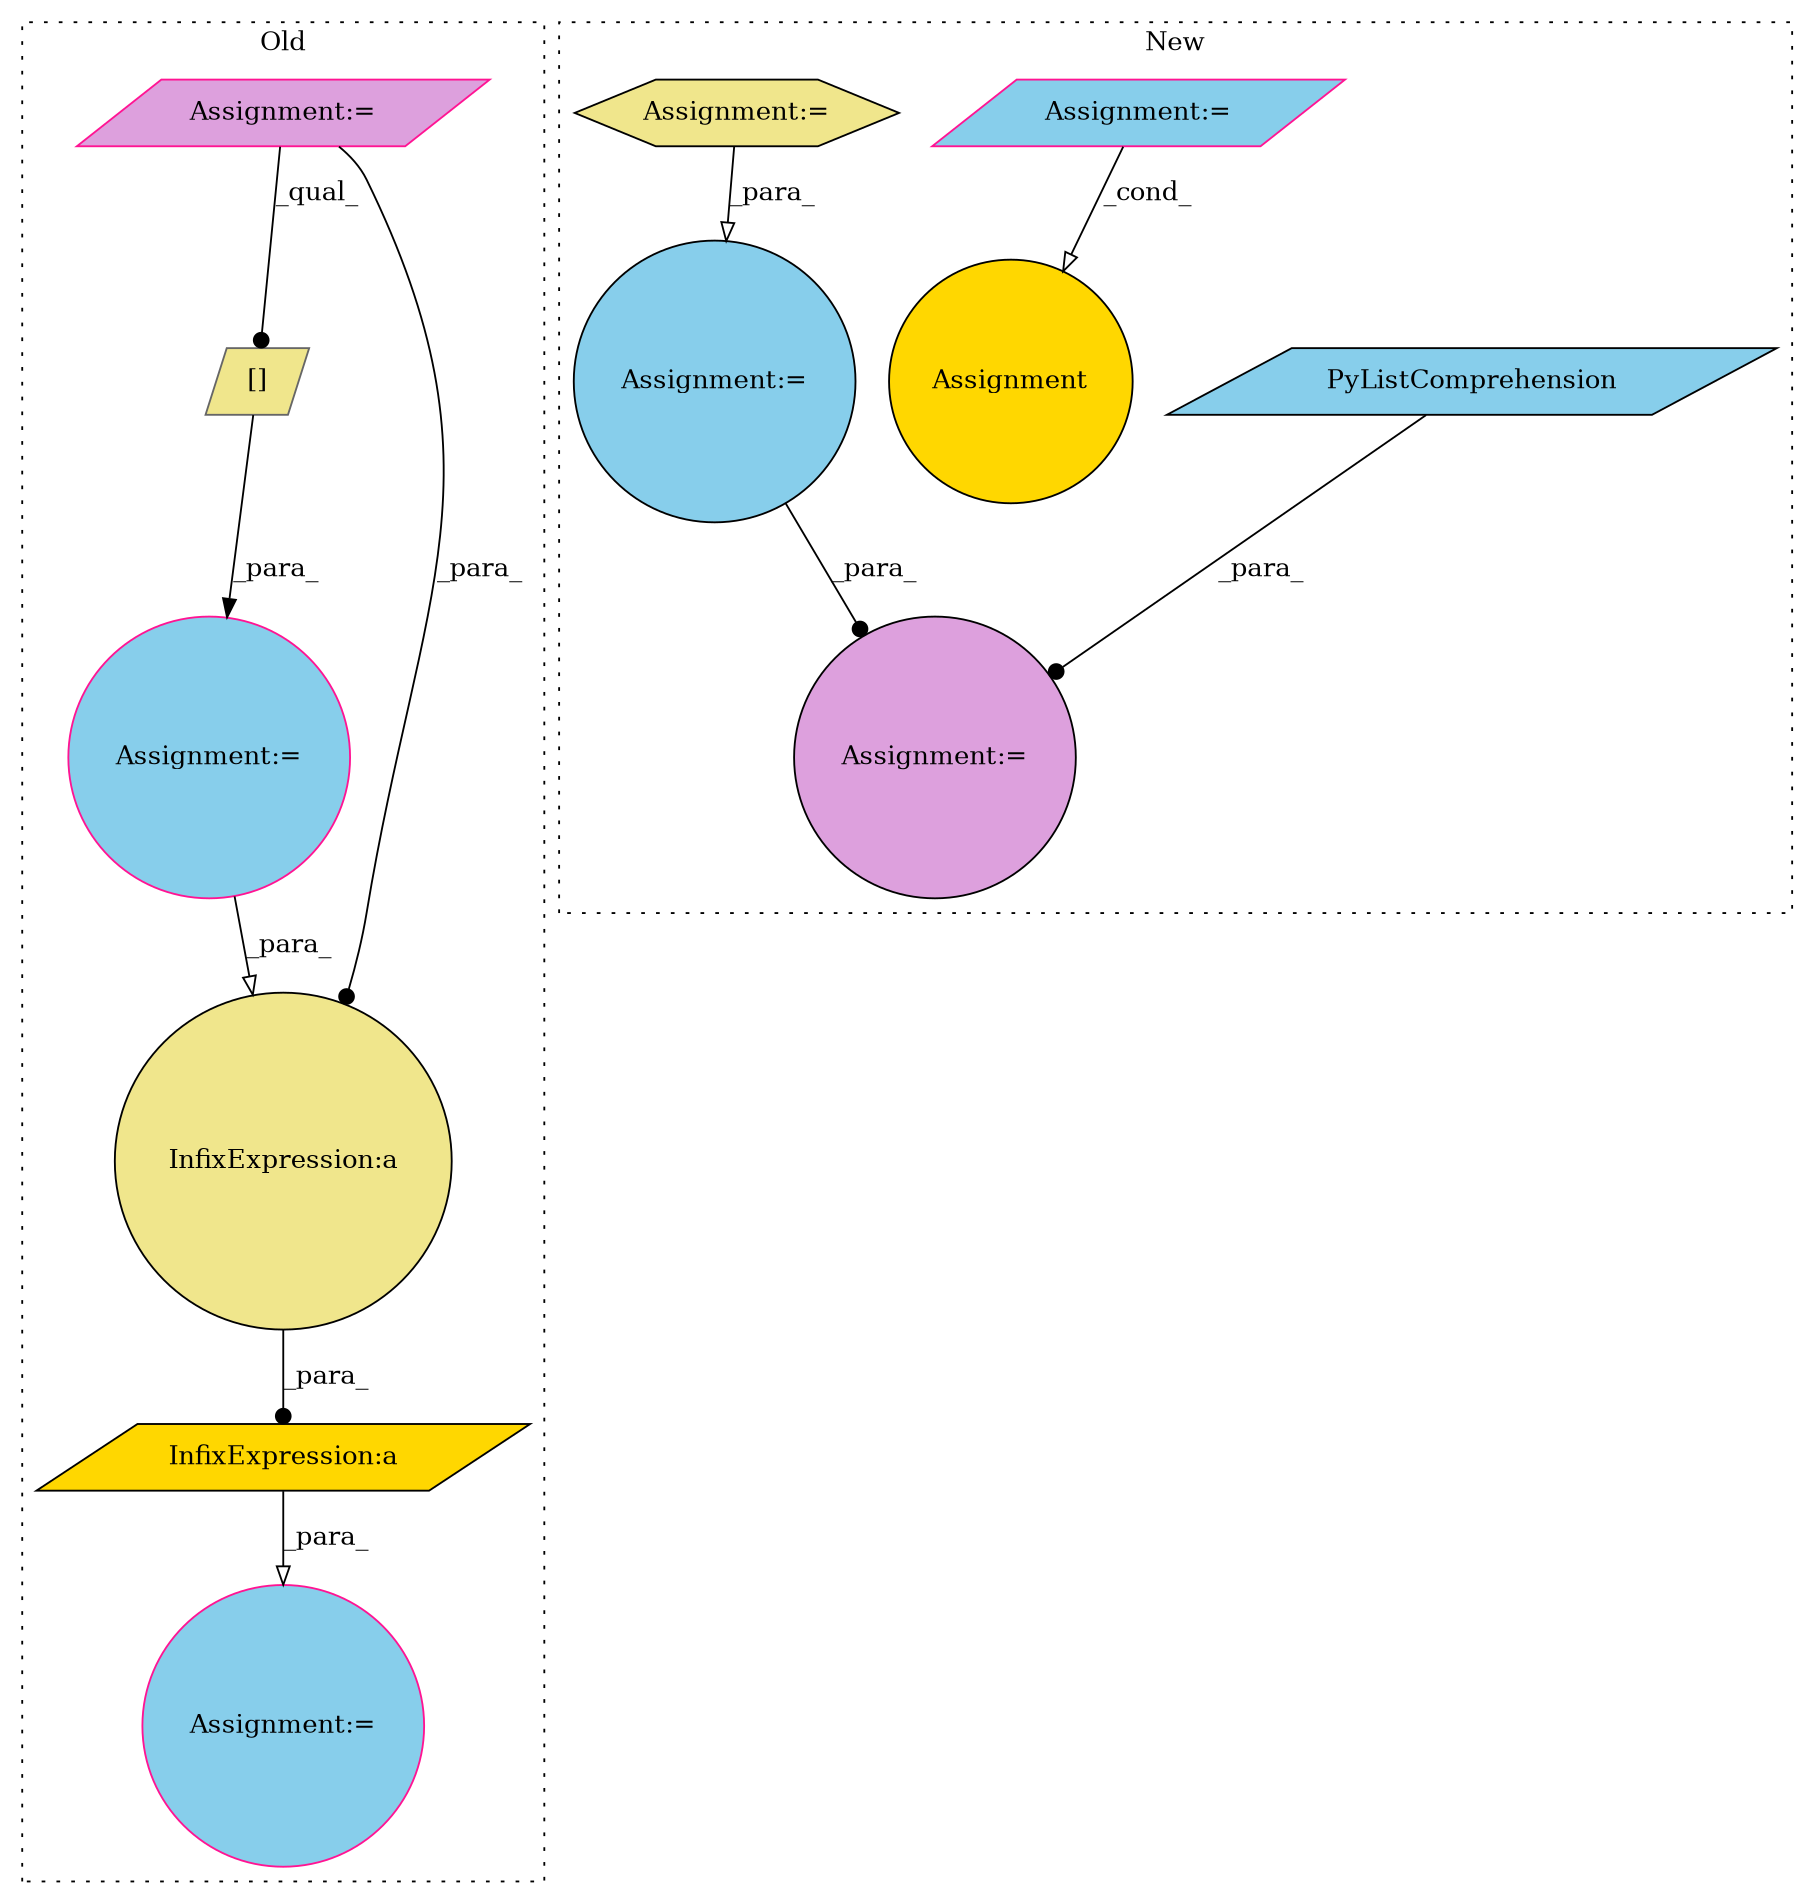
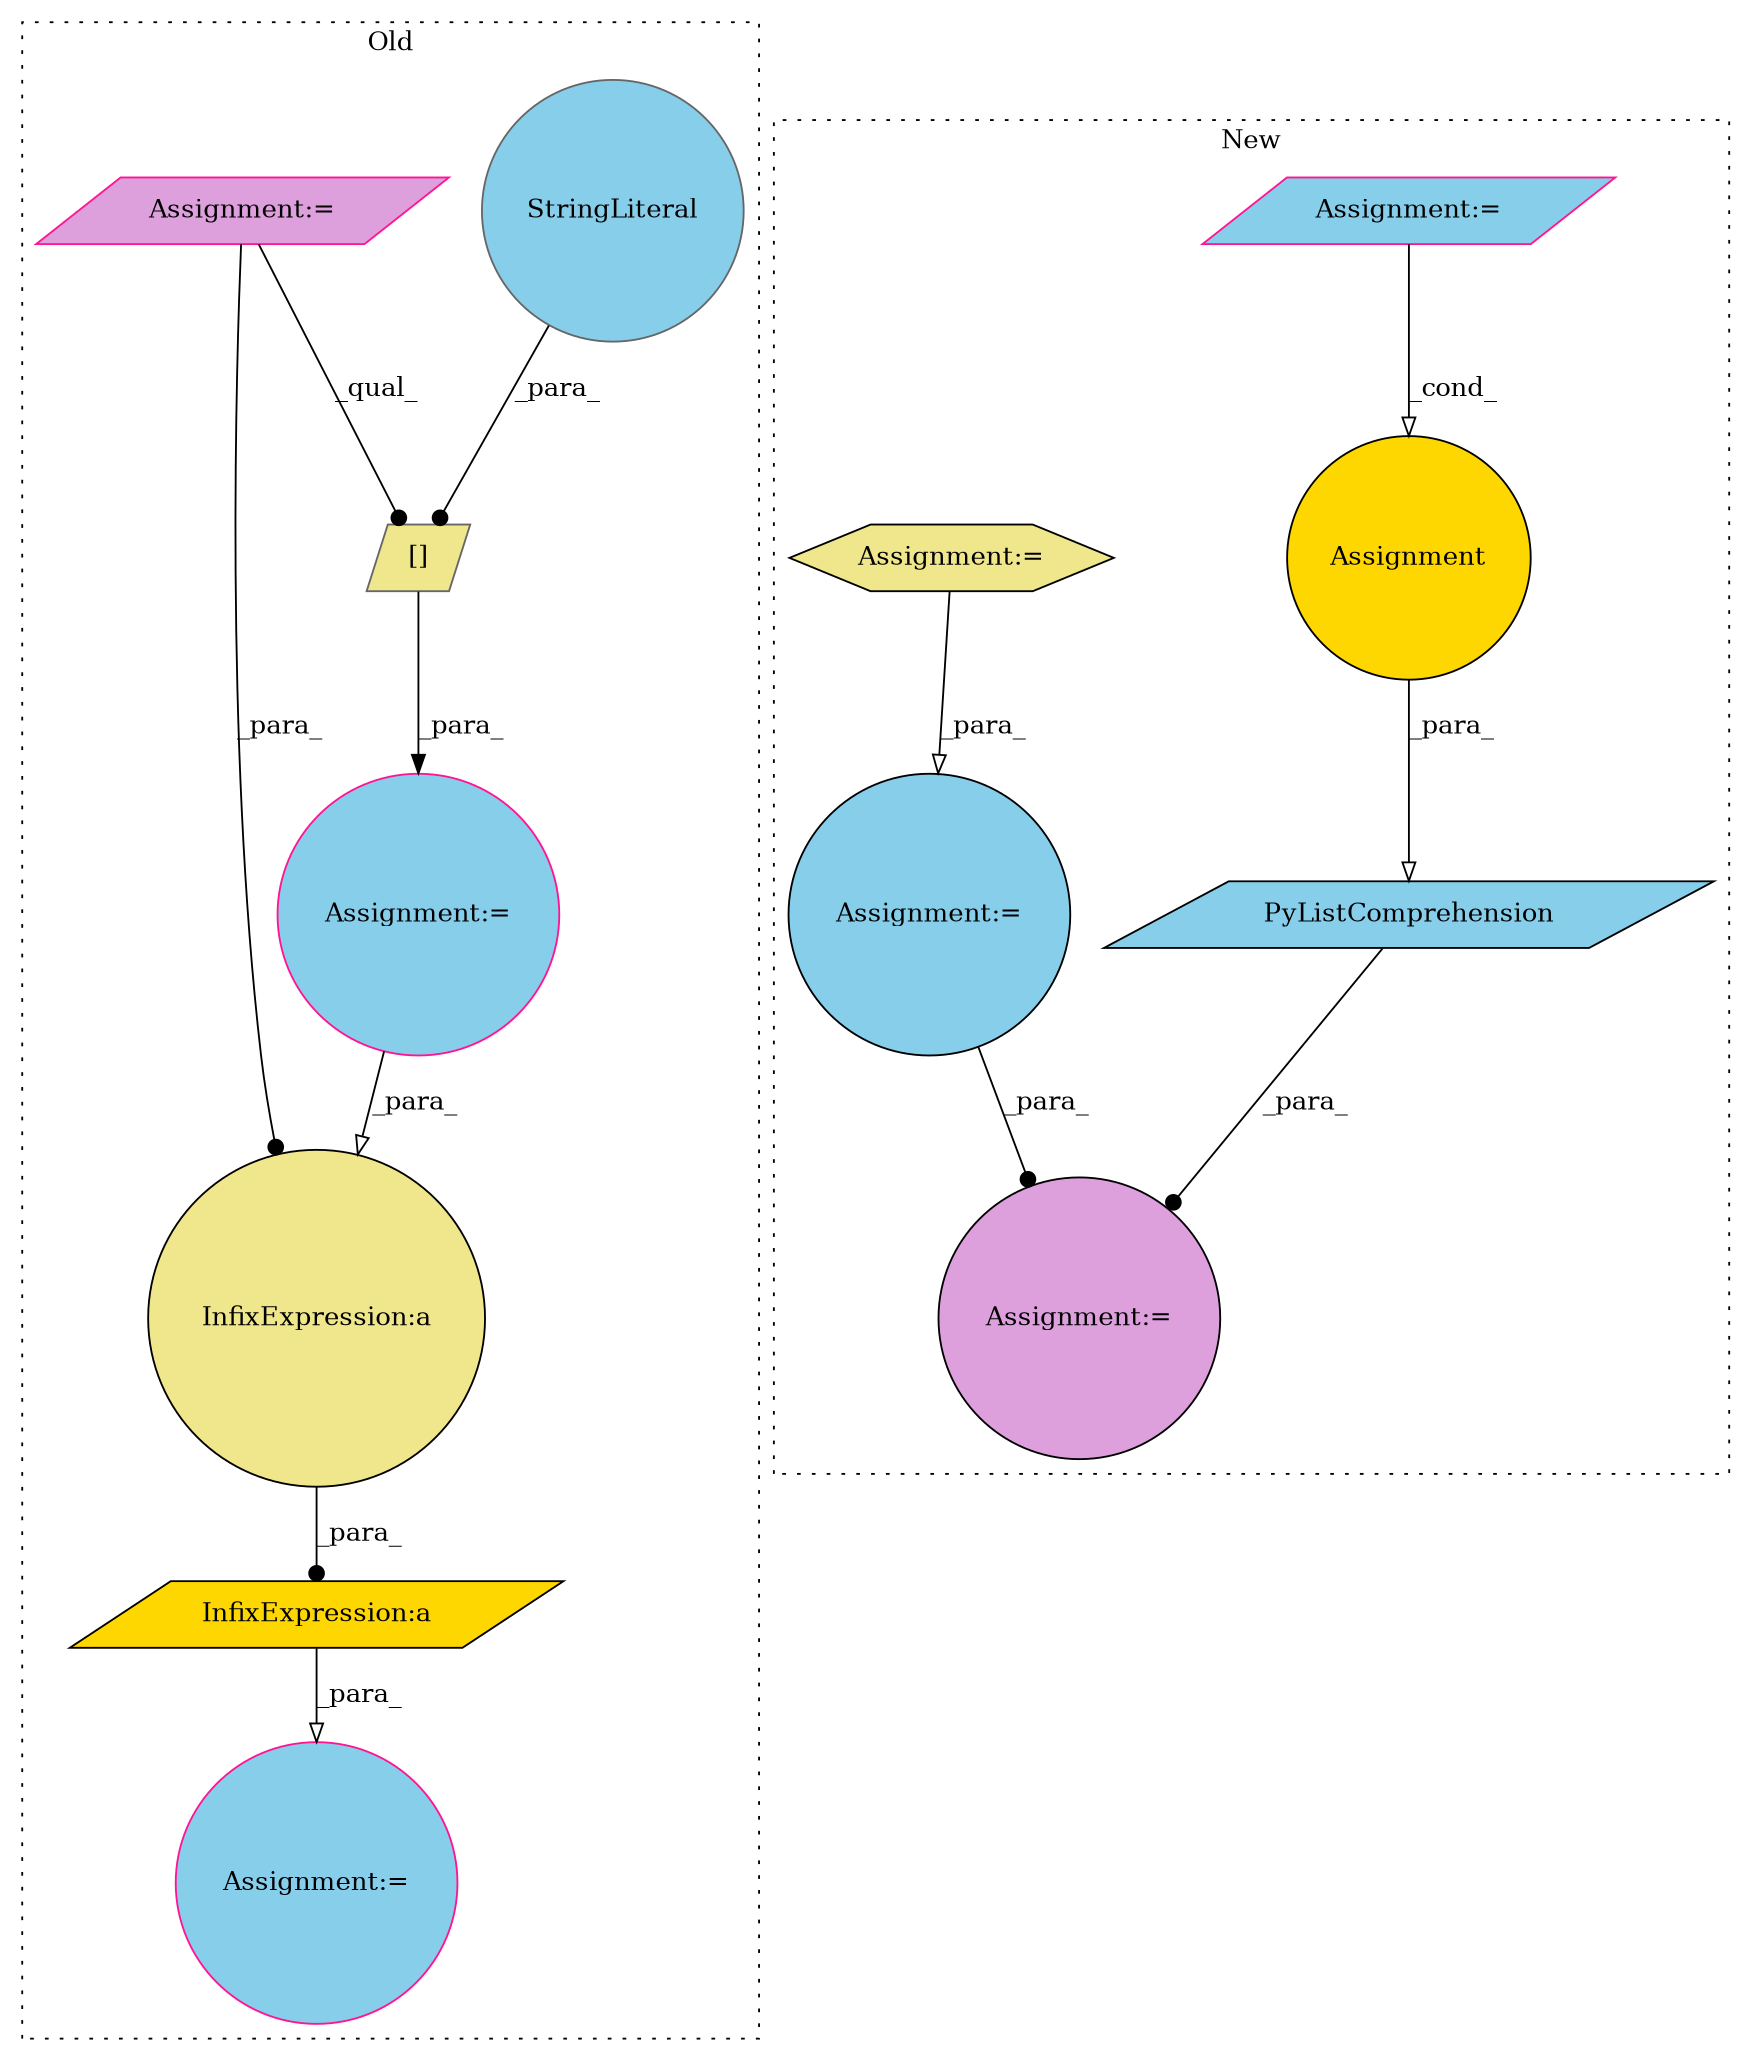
none -> (613, 211)
none -> (1409, 771)
